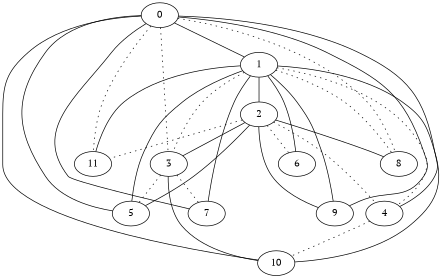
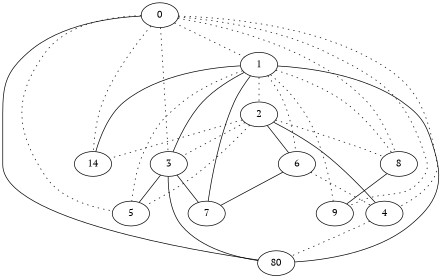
(209, 40) -> (209, 40)
(367, 57) -> (367, 57)
(370, 76) -> (370, 76)
(259, 90) -> (259, 90)
(23, 100) -> (23, 100)
(200, 105) -> (200, 105)
(388, 110) -> (341, 189)
(287, 112) -> (287, 112)
(162, 121) -> (162, 121)
(311, 125) -> (311, 125)
(330, 137) -> (330, 137)
(214, 139) -> (214, 139)
(278, 139) -> (278, 139)
(56, 147) -> (252, 189)
(329, 157) -> (329, 157)
(93, 164) -> (93, 164)
(201, 170) -> (201, 170)
(274, 178) -> (368, 188)
(150, 189) -> (150, 189)
(188, 189) -> (188, 189)
(276, 263) -> (276, 263)
